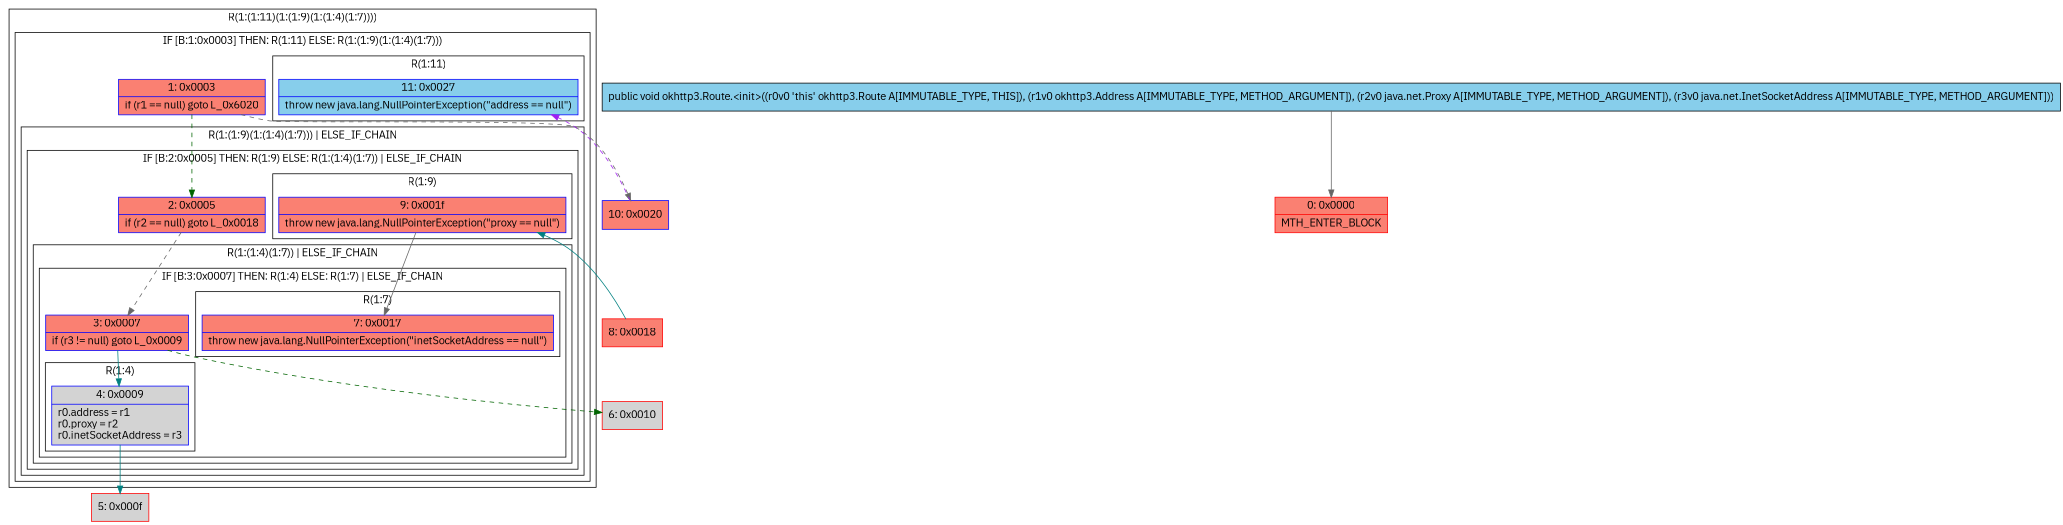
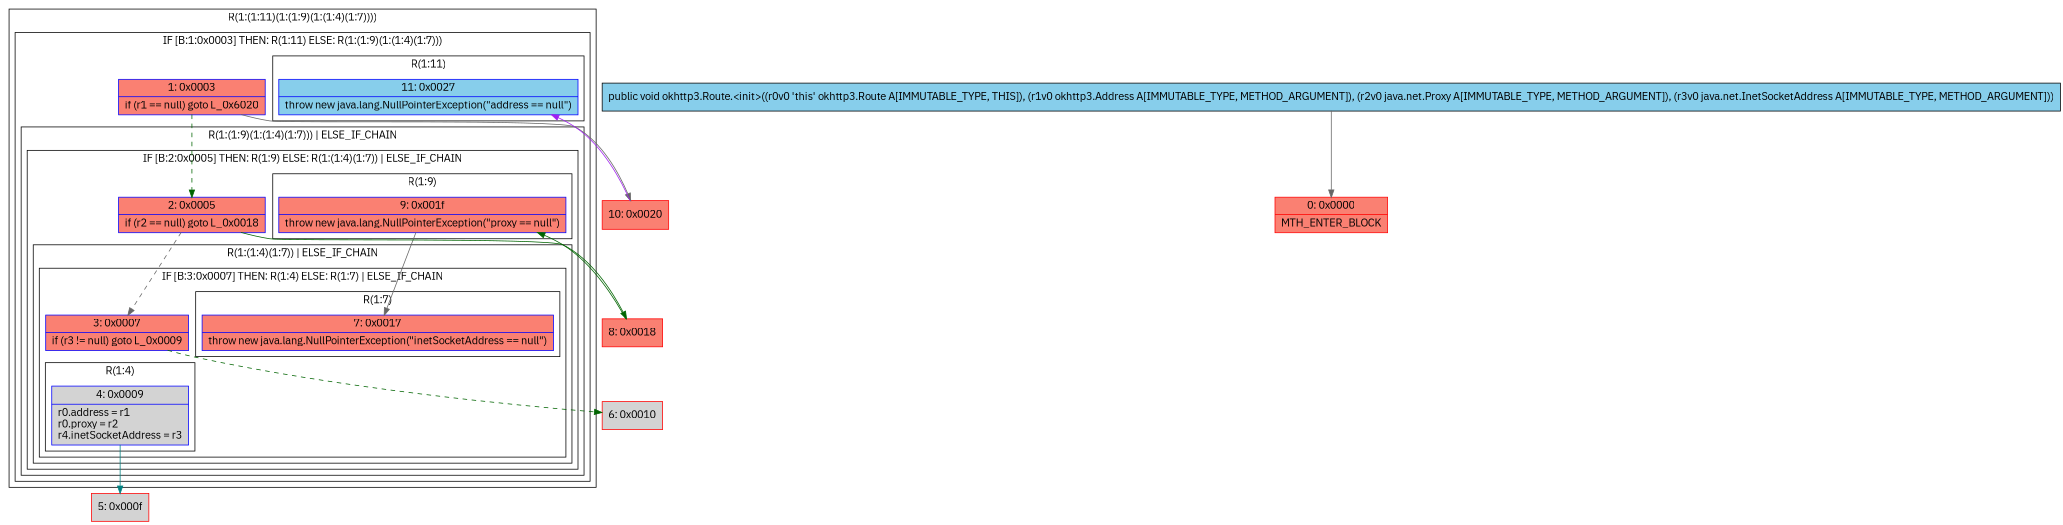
(451, 122) -> (451, 122)
(602, 152) -> (602, 152)
(635, 215) -> (635, 215)
none -> (447, 240)
(602, 282) -> (592, 270)
(118, 367) -> none
(120, 436) -> (120, 436)
